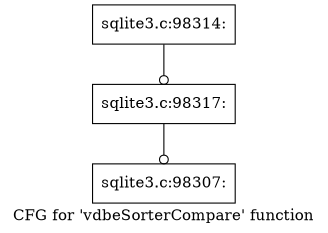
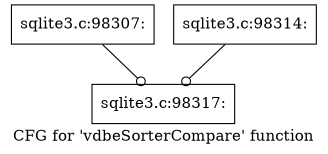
(164, 139) -> (120, 61)
